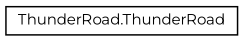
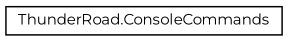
(122, 21) -> (144, 21)
